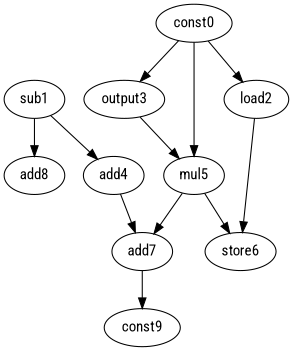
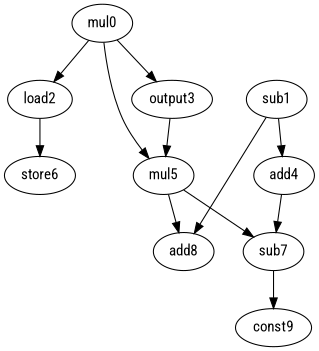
(194, 23) -> (102, 23)
(214, 209) -> (172, 208)
(142, 252) -> (274, 252)
